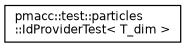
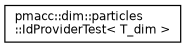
(93, 24) -> (93, 24)
